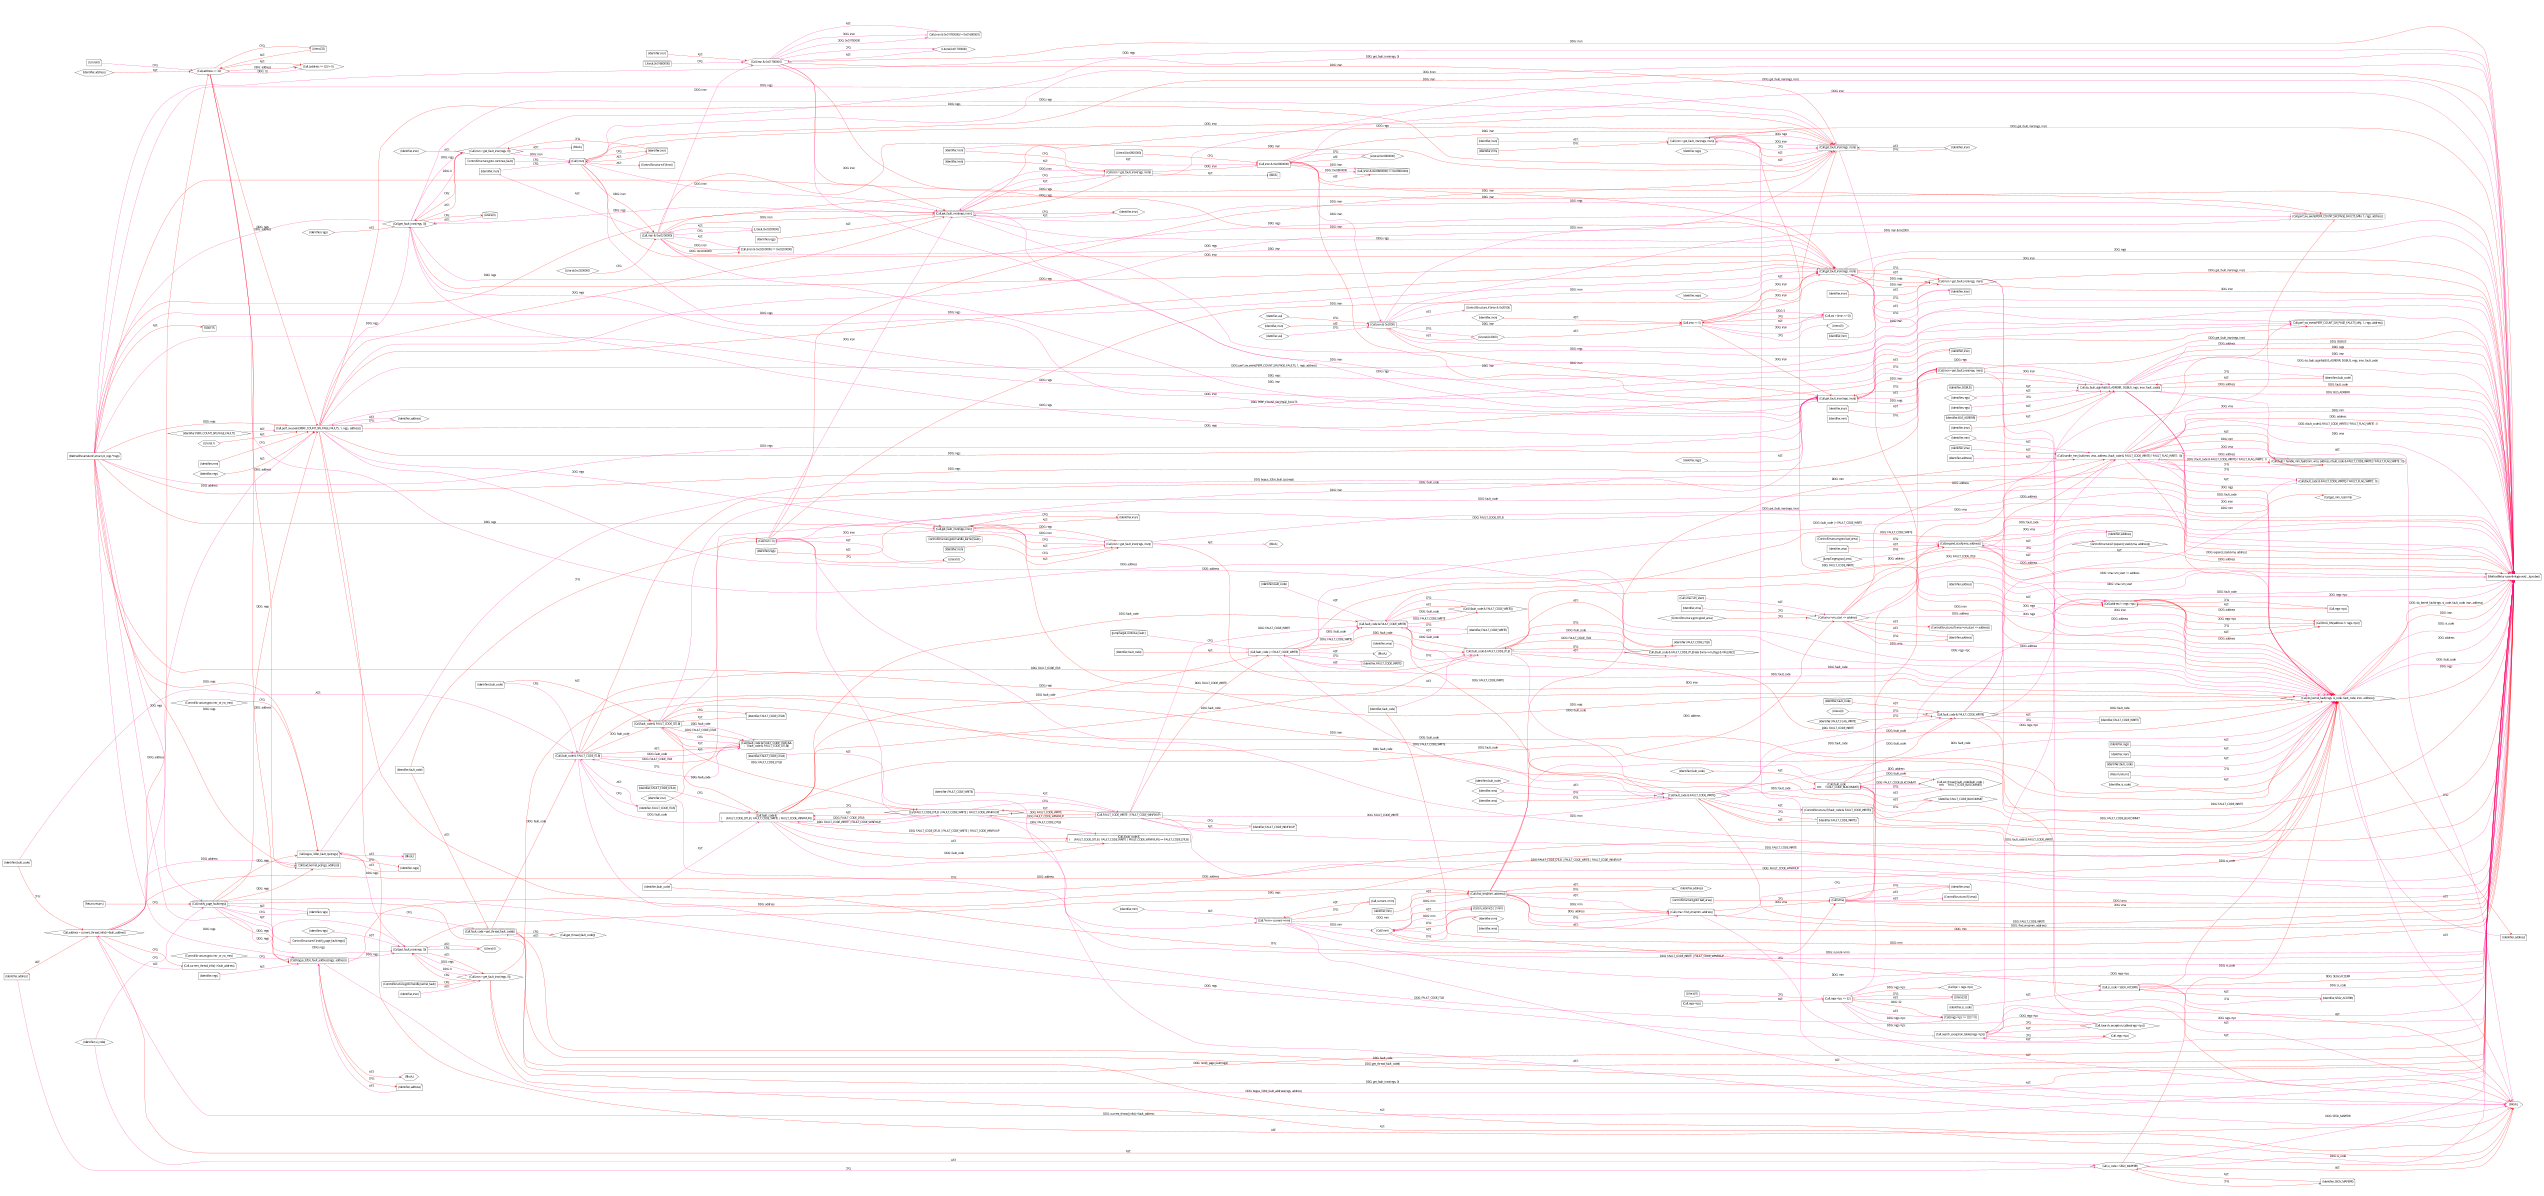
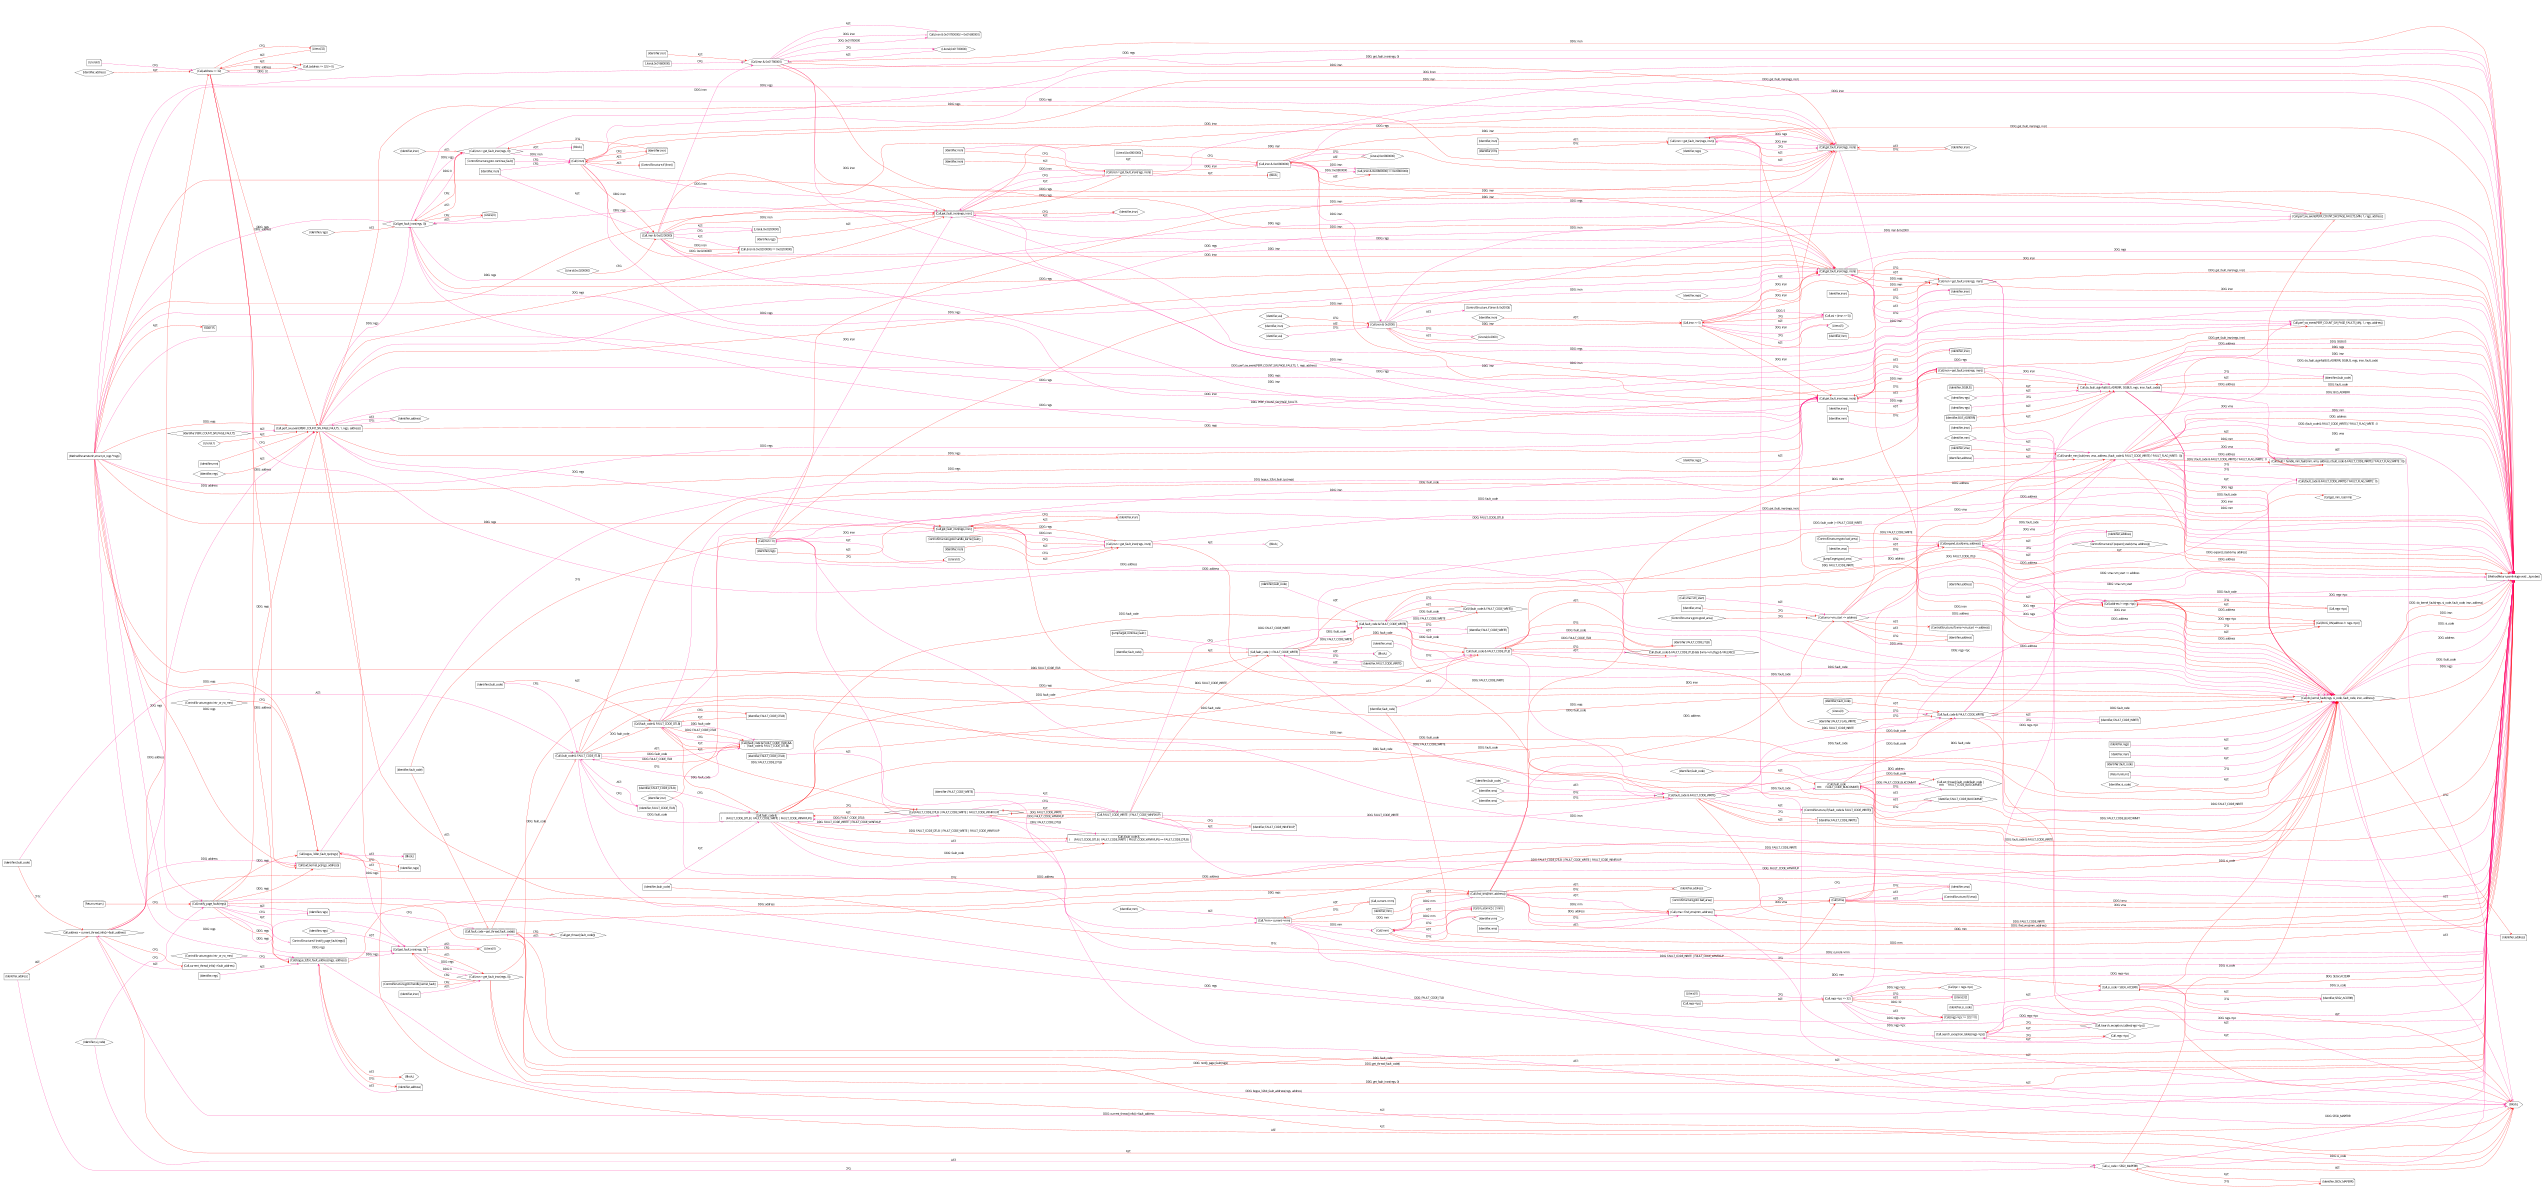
(1592, 335) -> (1772, 346)
